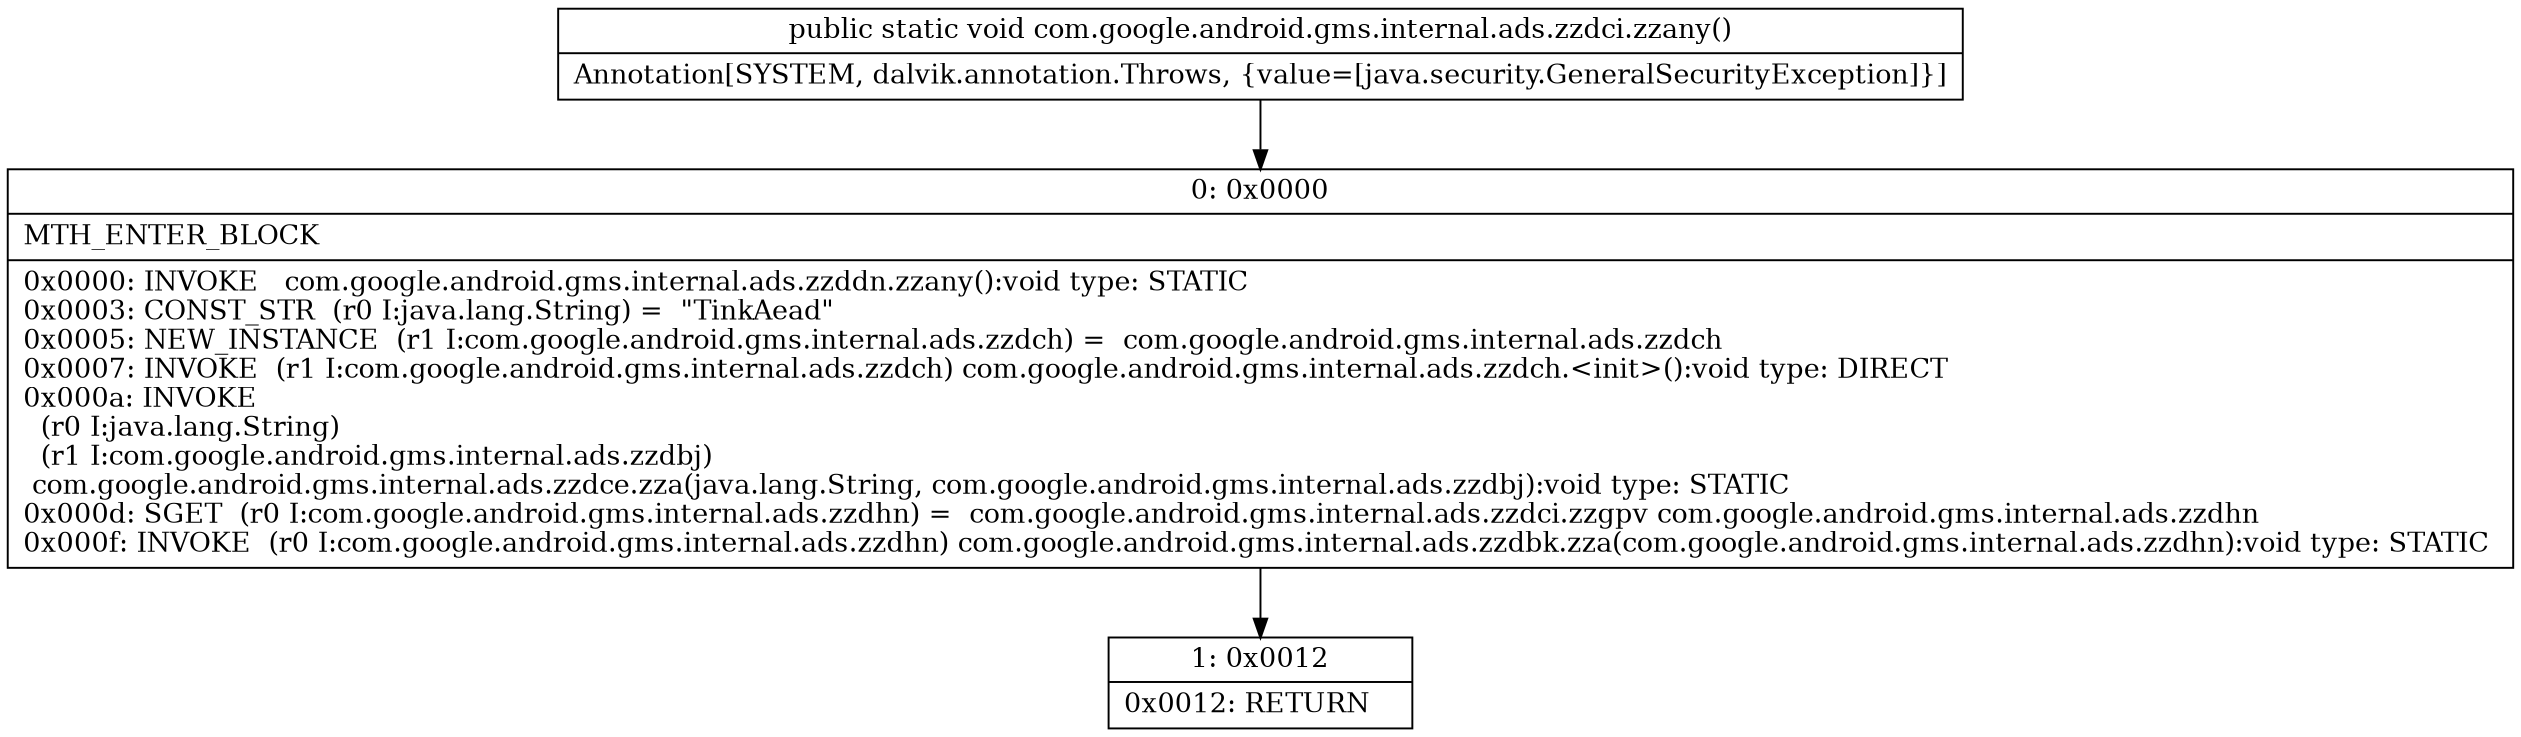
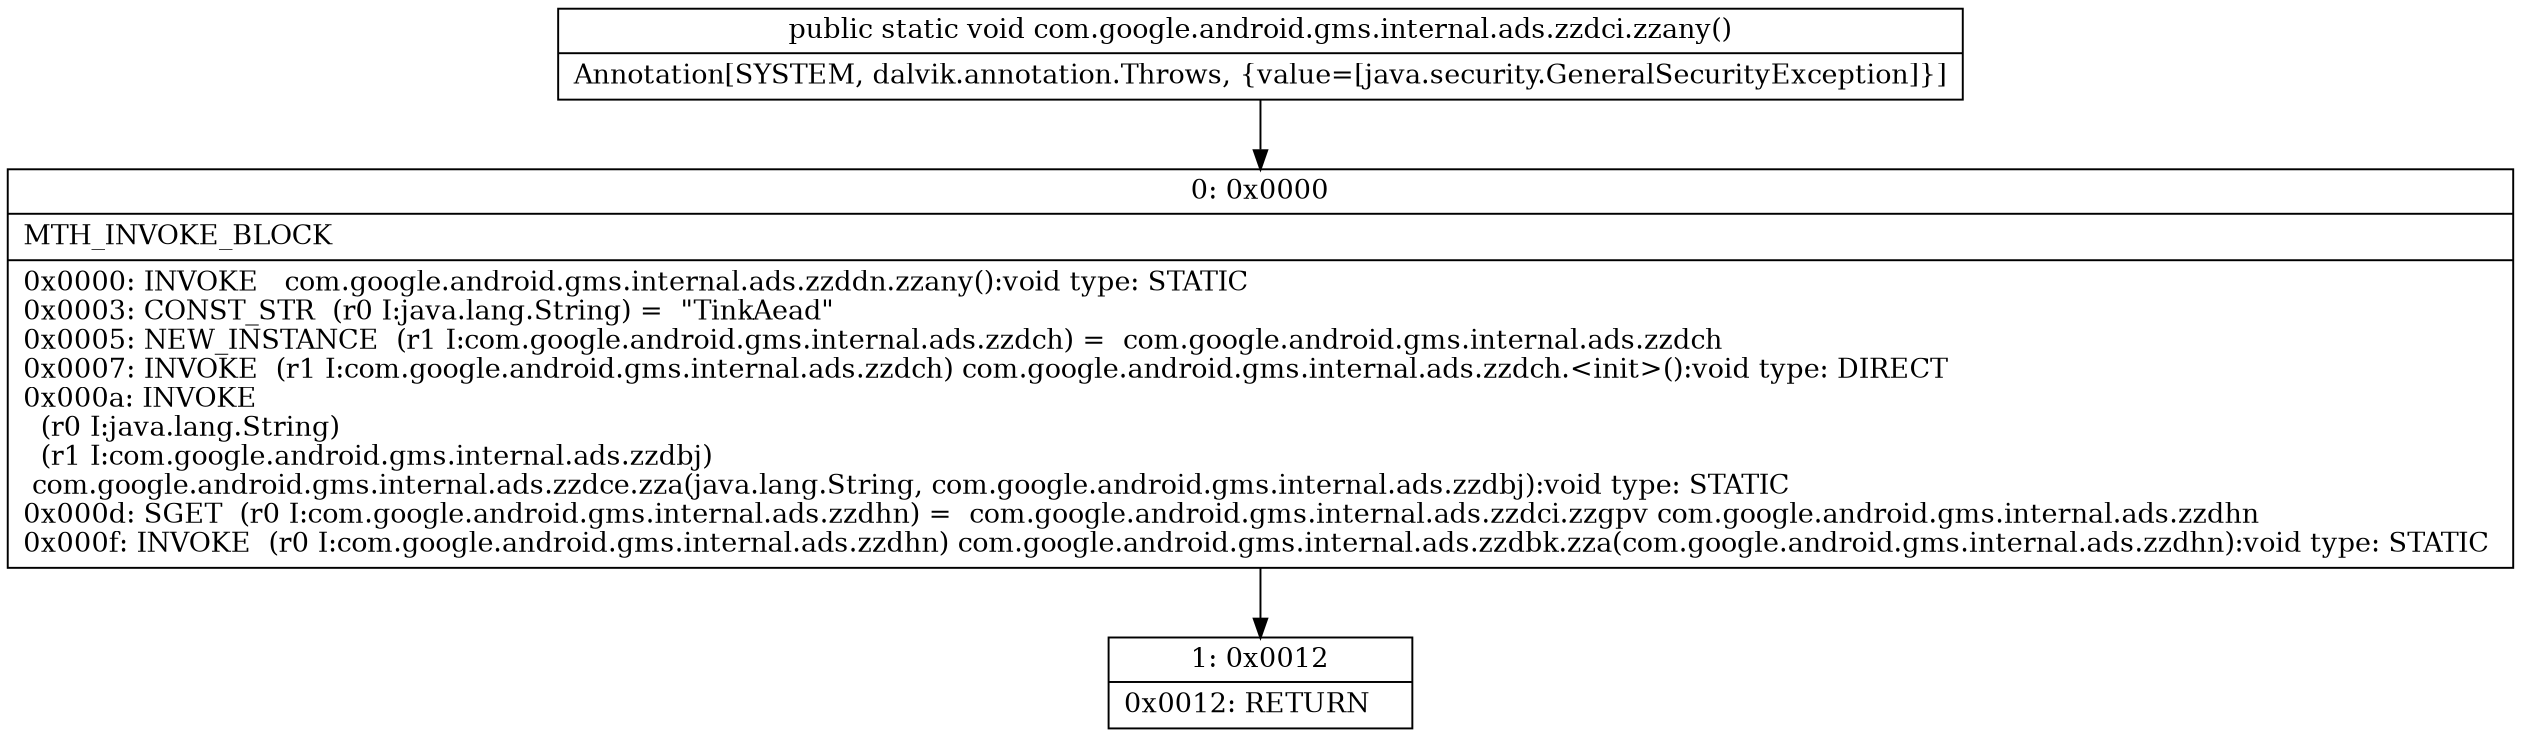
(172, 236) -> (178, 236)
